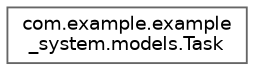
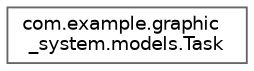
(127, 35) -> (127, 35)
